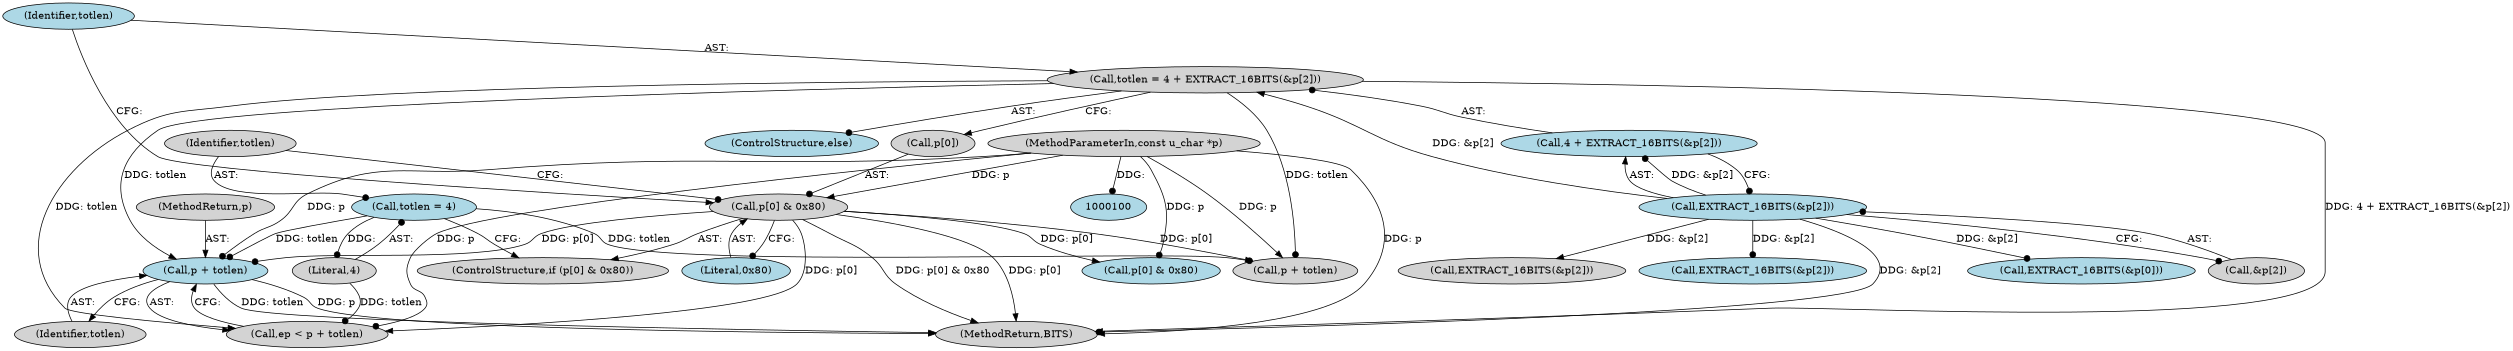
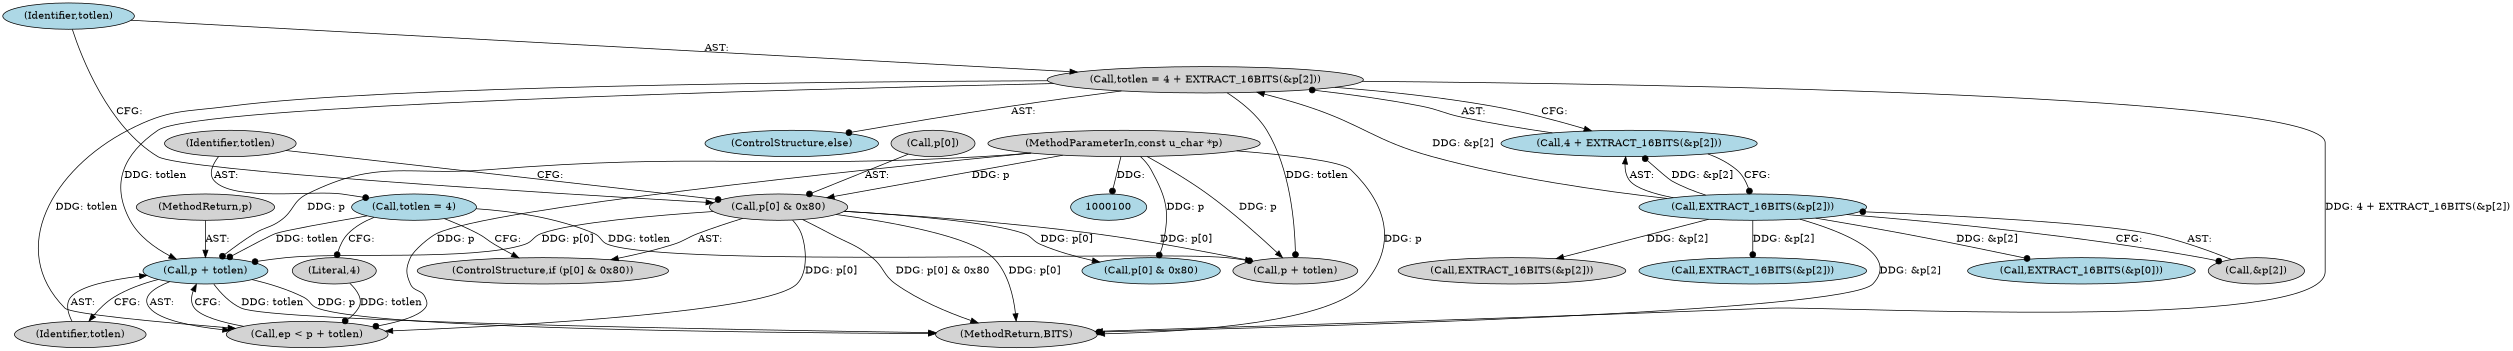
(1061, 112) -> (1461, 101)
(363, 239) -> (363, 239)
(379, 244) -> none
(736, 271) -> none
